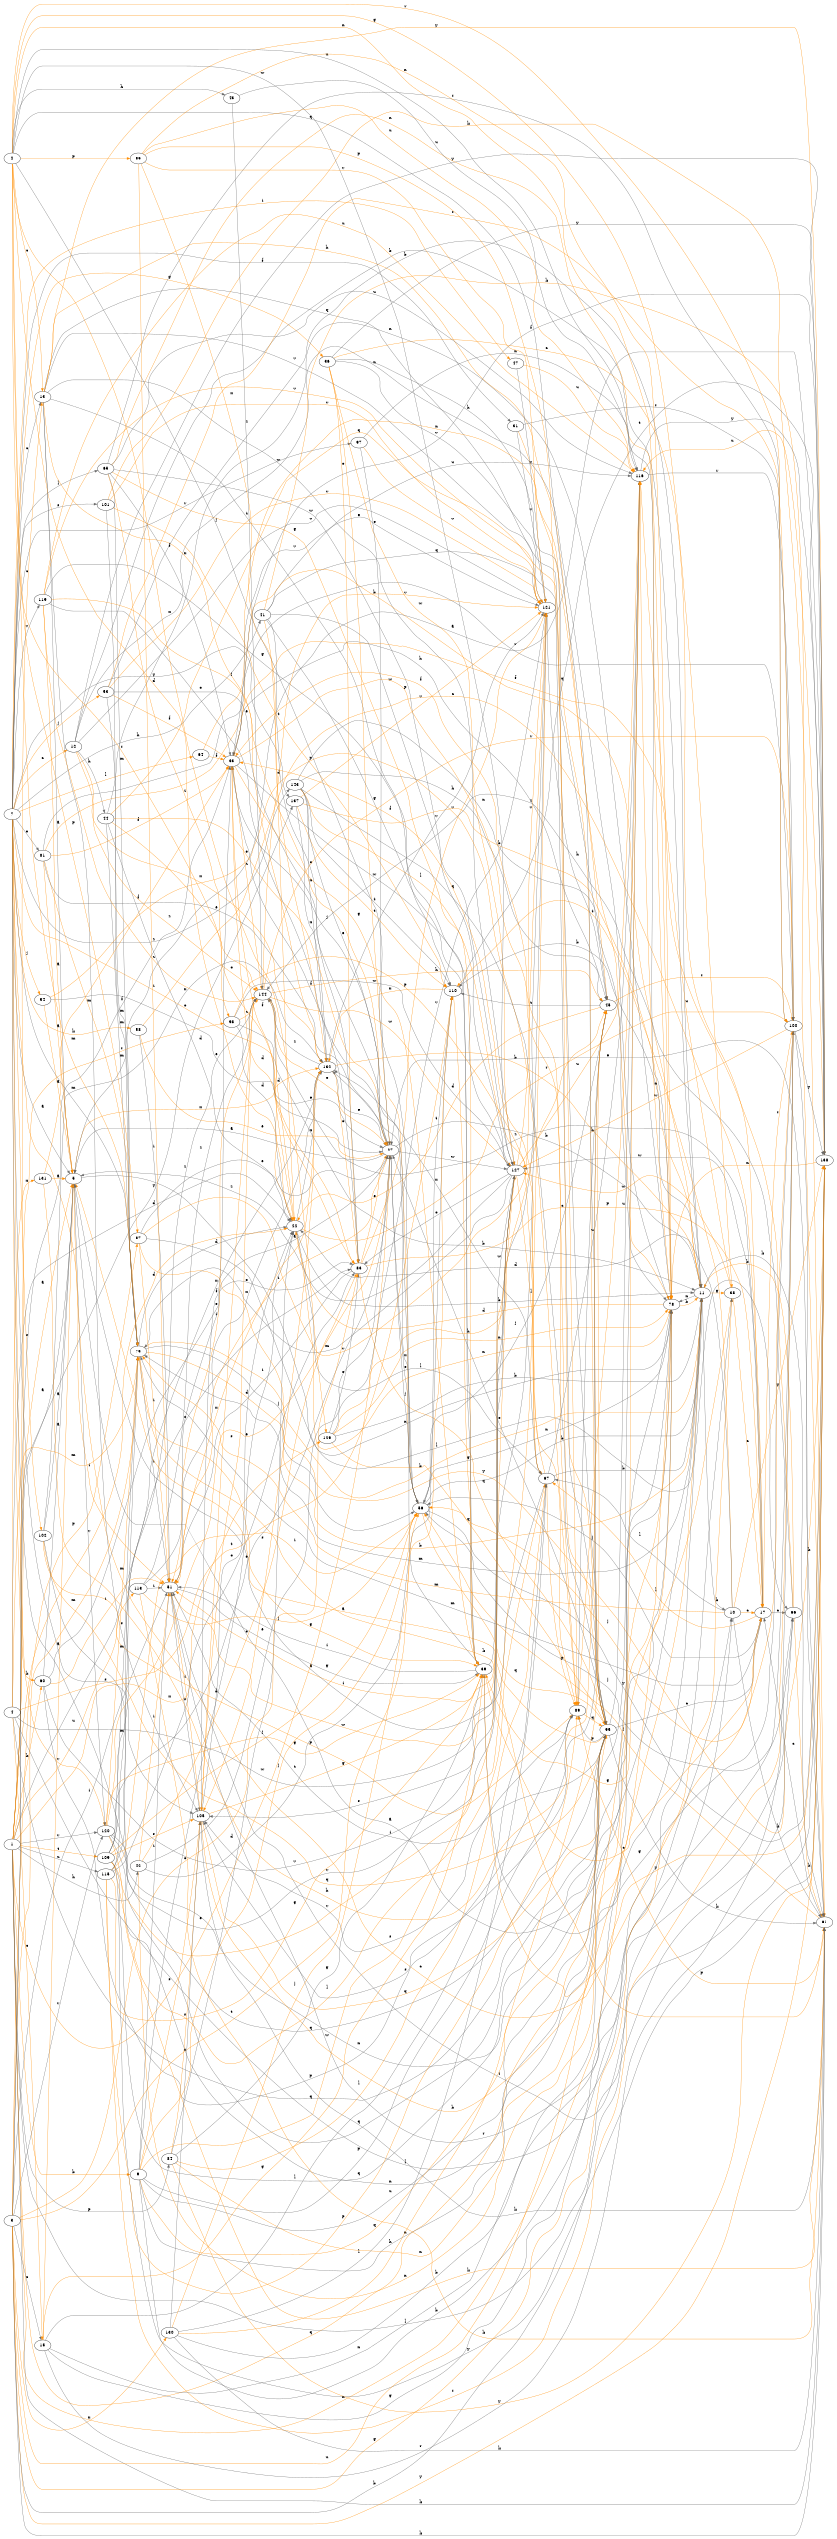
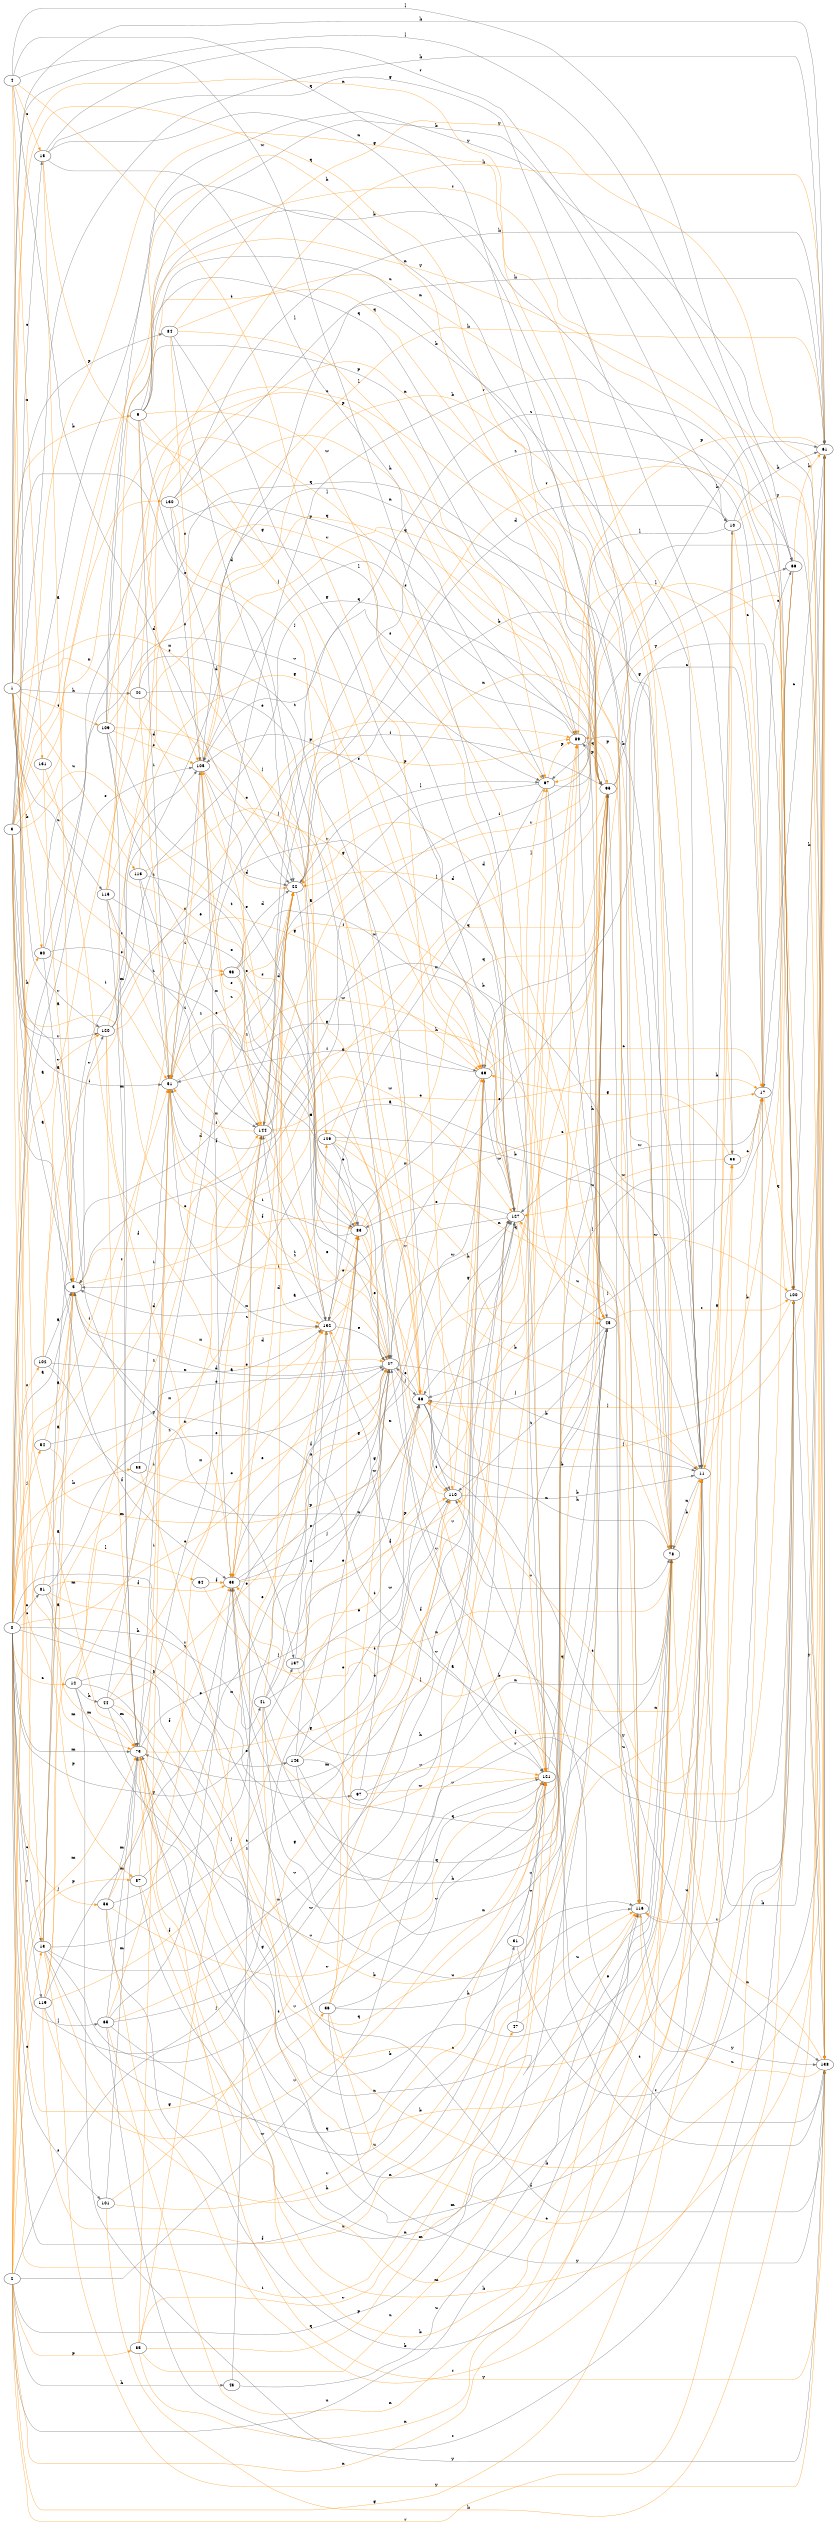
(12, 814) -> (12, 1628)
(778, 1112) -> (778, 1186)
(491, 1224) -> none
